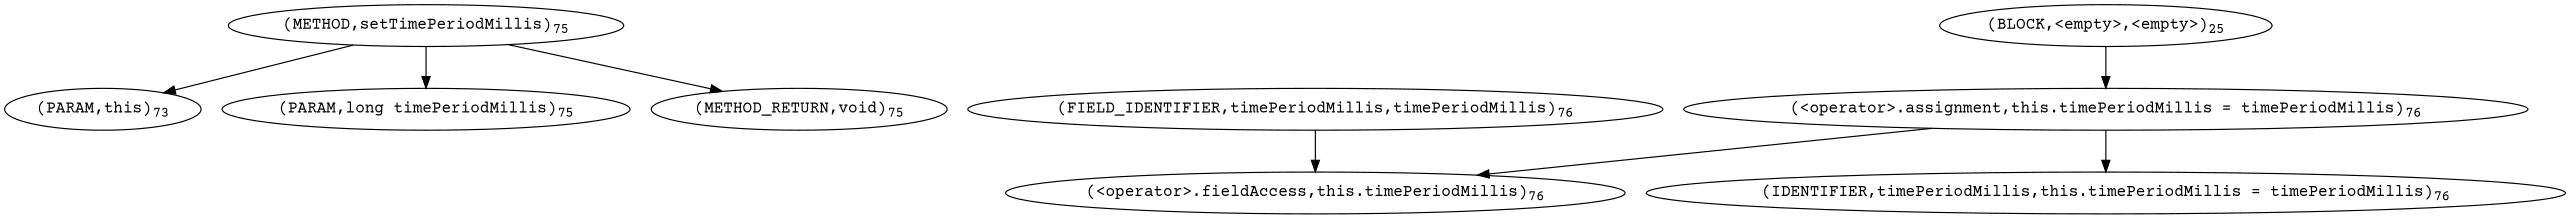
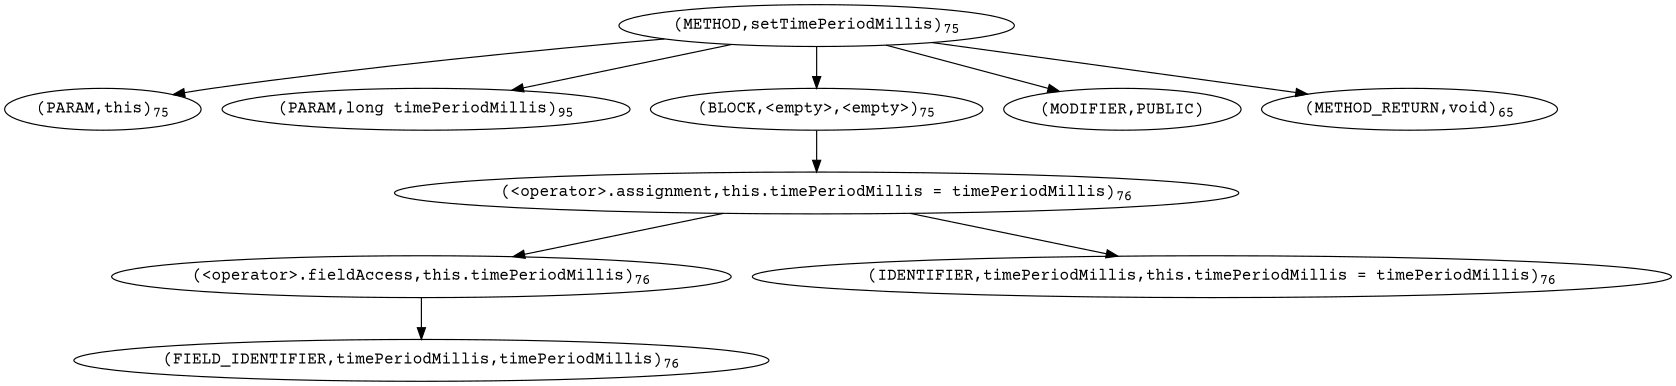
(2216, 24) -> (927, 108)
none -> (817, 62)
(161, 108) -> (161, 108)
(566, 108) -> (566, 108)
(896, 108) -> (1506, 108)
none -> (1122, 109)
(1315, 145) -> (421, 313)
